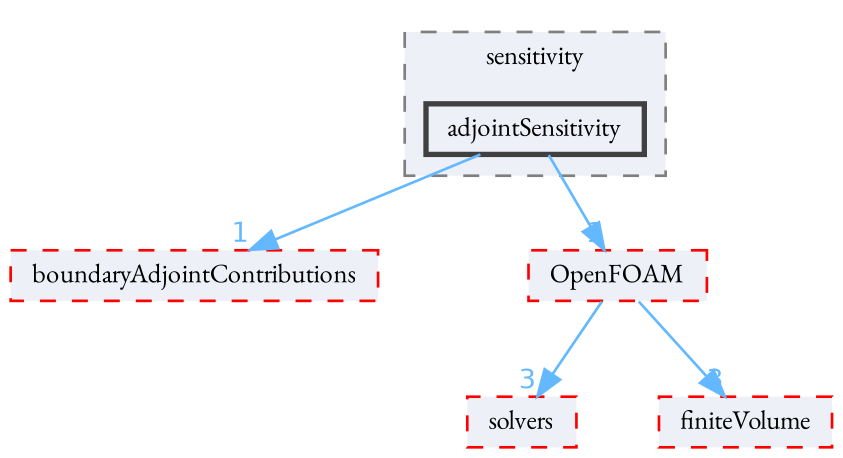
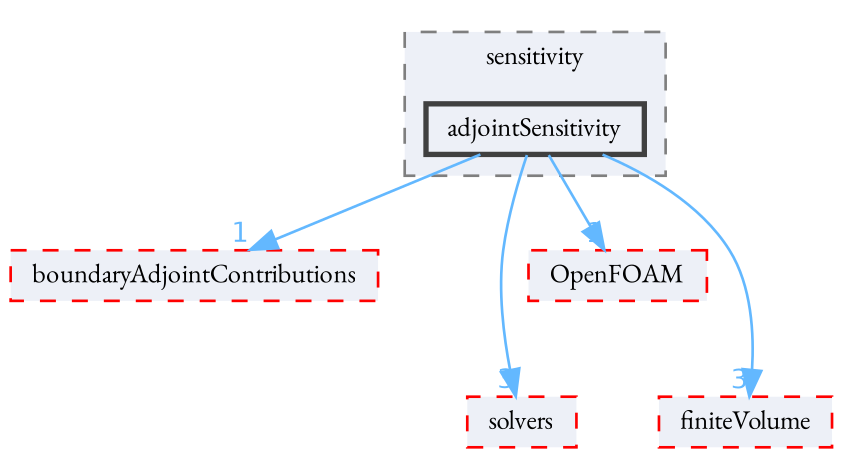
(577, 338) -> (502, 261)
(673, 339) -> (718, 235)
